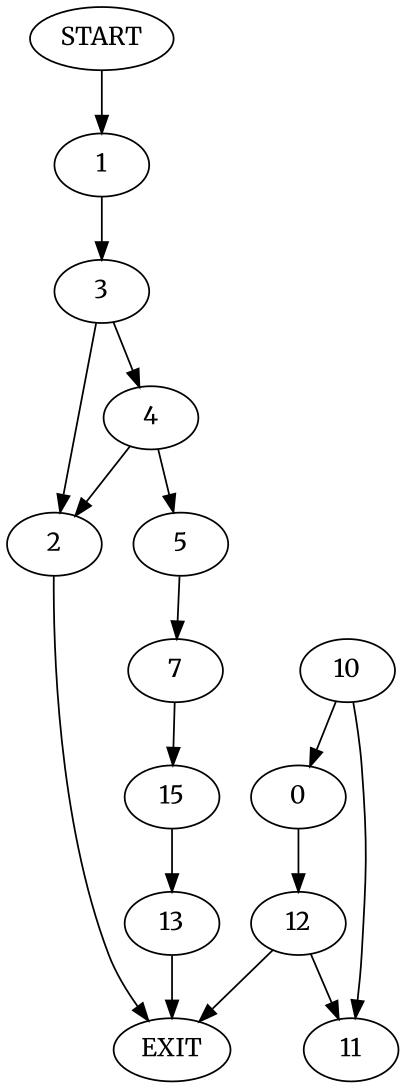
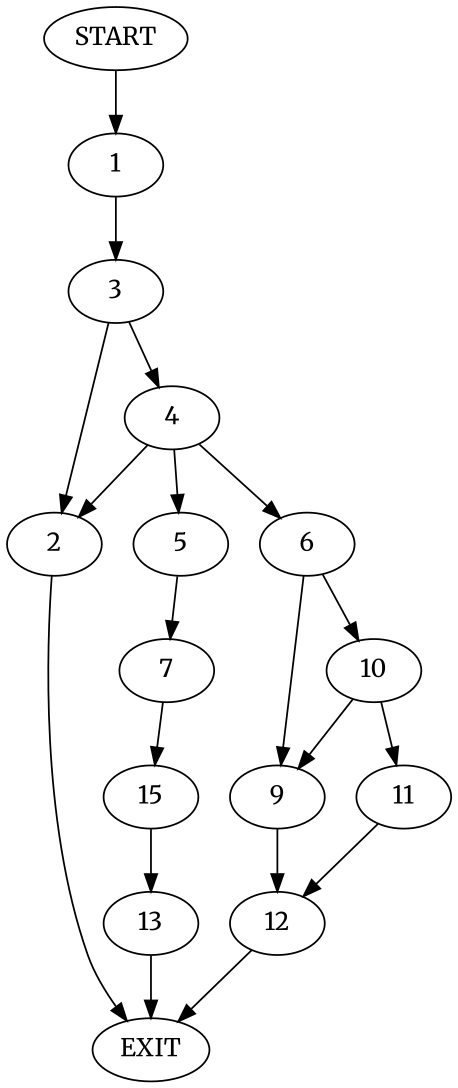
none -> (307, 544)
(298, 797) -> (277, 797)
(321, 979) -> (347, 854)
